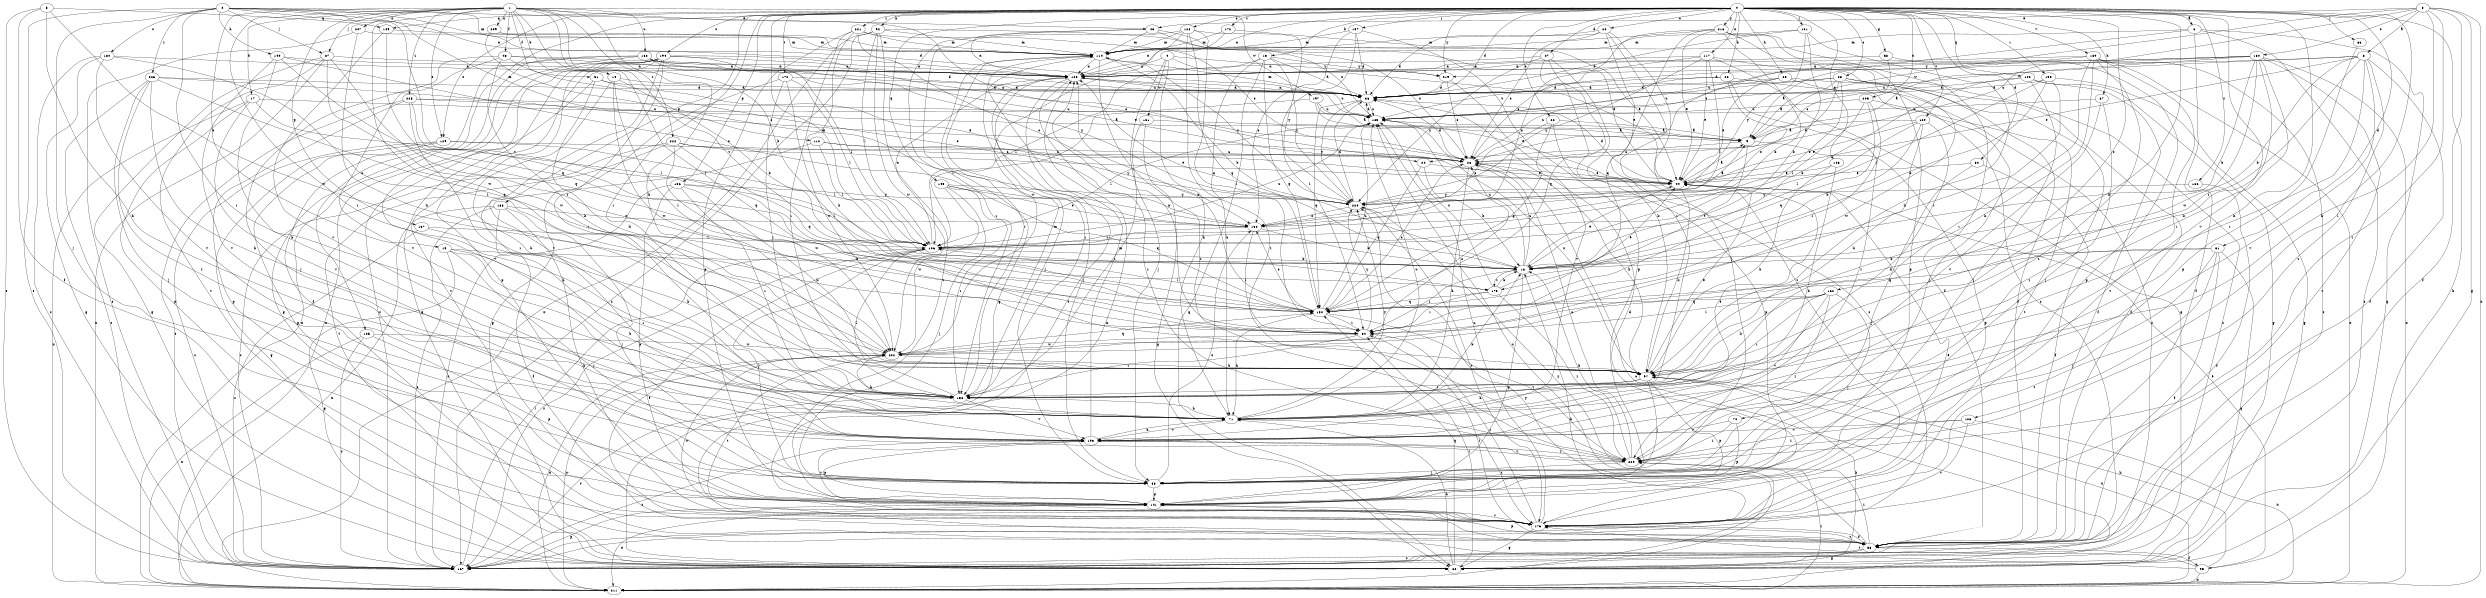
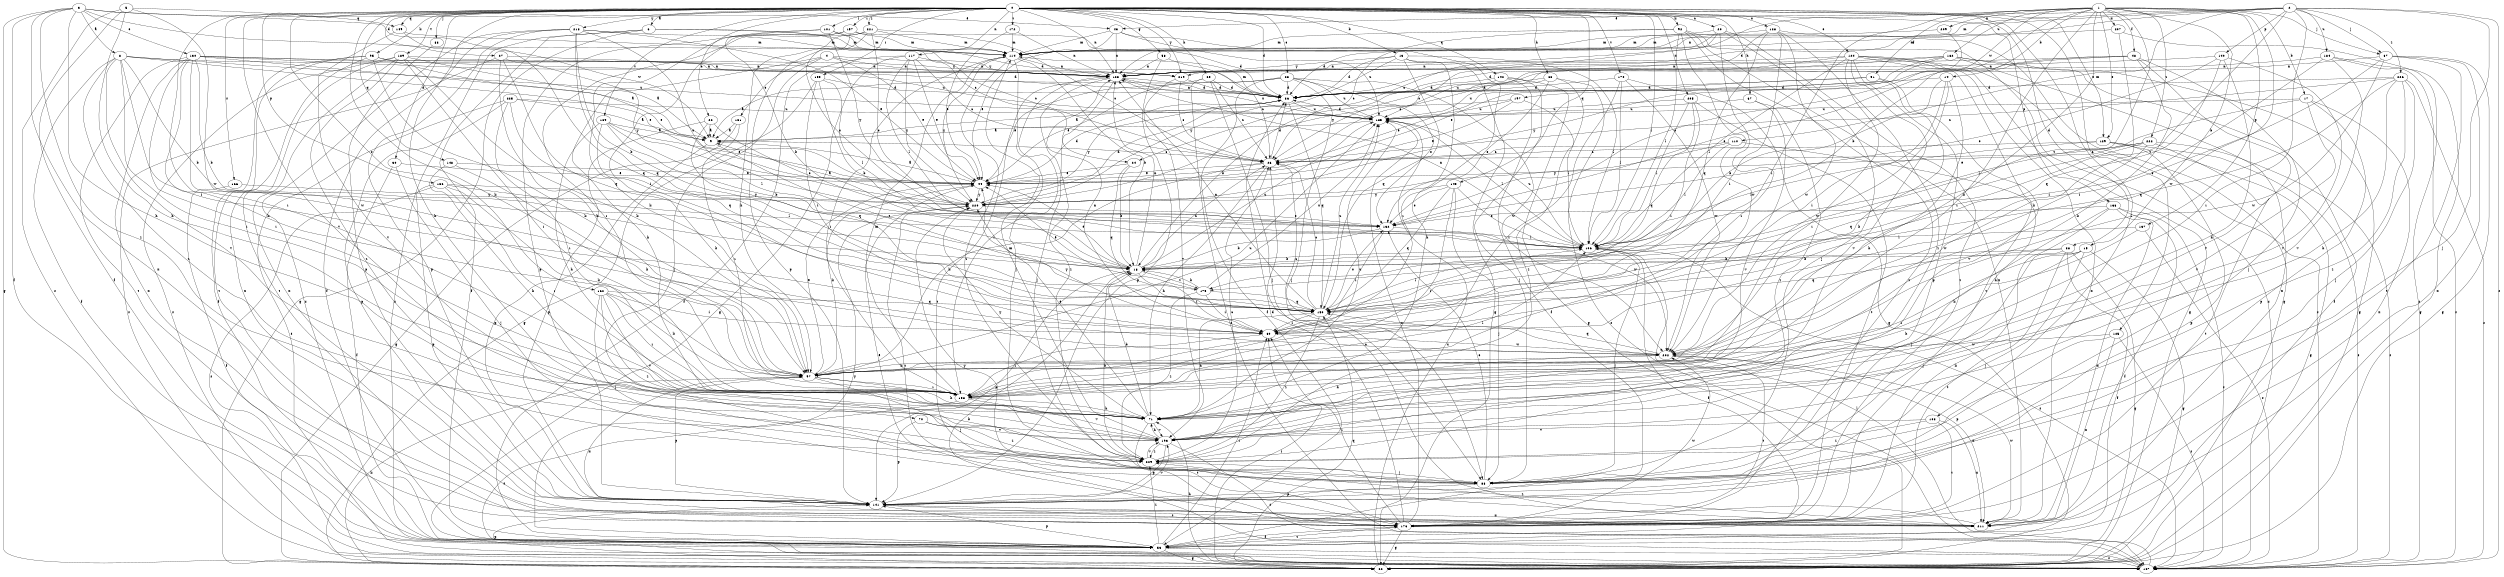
(431, 21) -> none
(231, 29) -> (2266, 29)
(663, 56) -> (1852, 56)
(1160, 88) -> (766, 88)
(824, 131) -> (1652, 131)
(2218, 248) -> (2068, 248)
(2053, 550) -> (422, 531)
